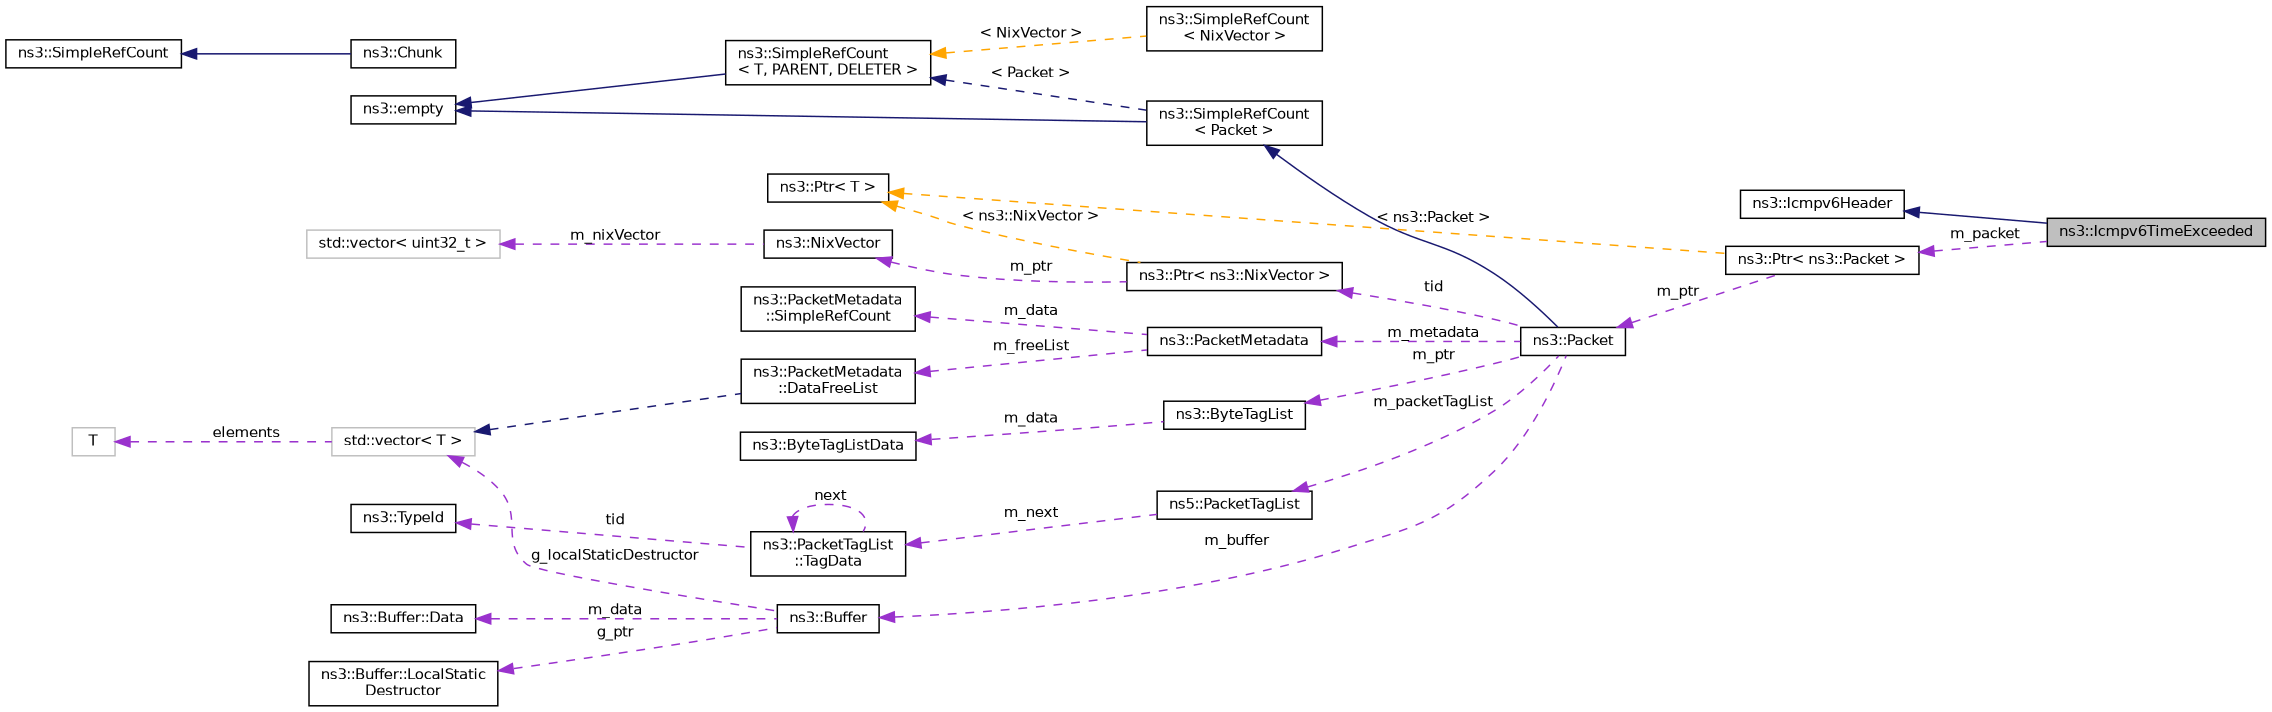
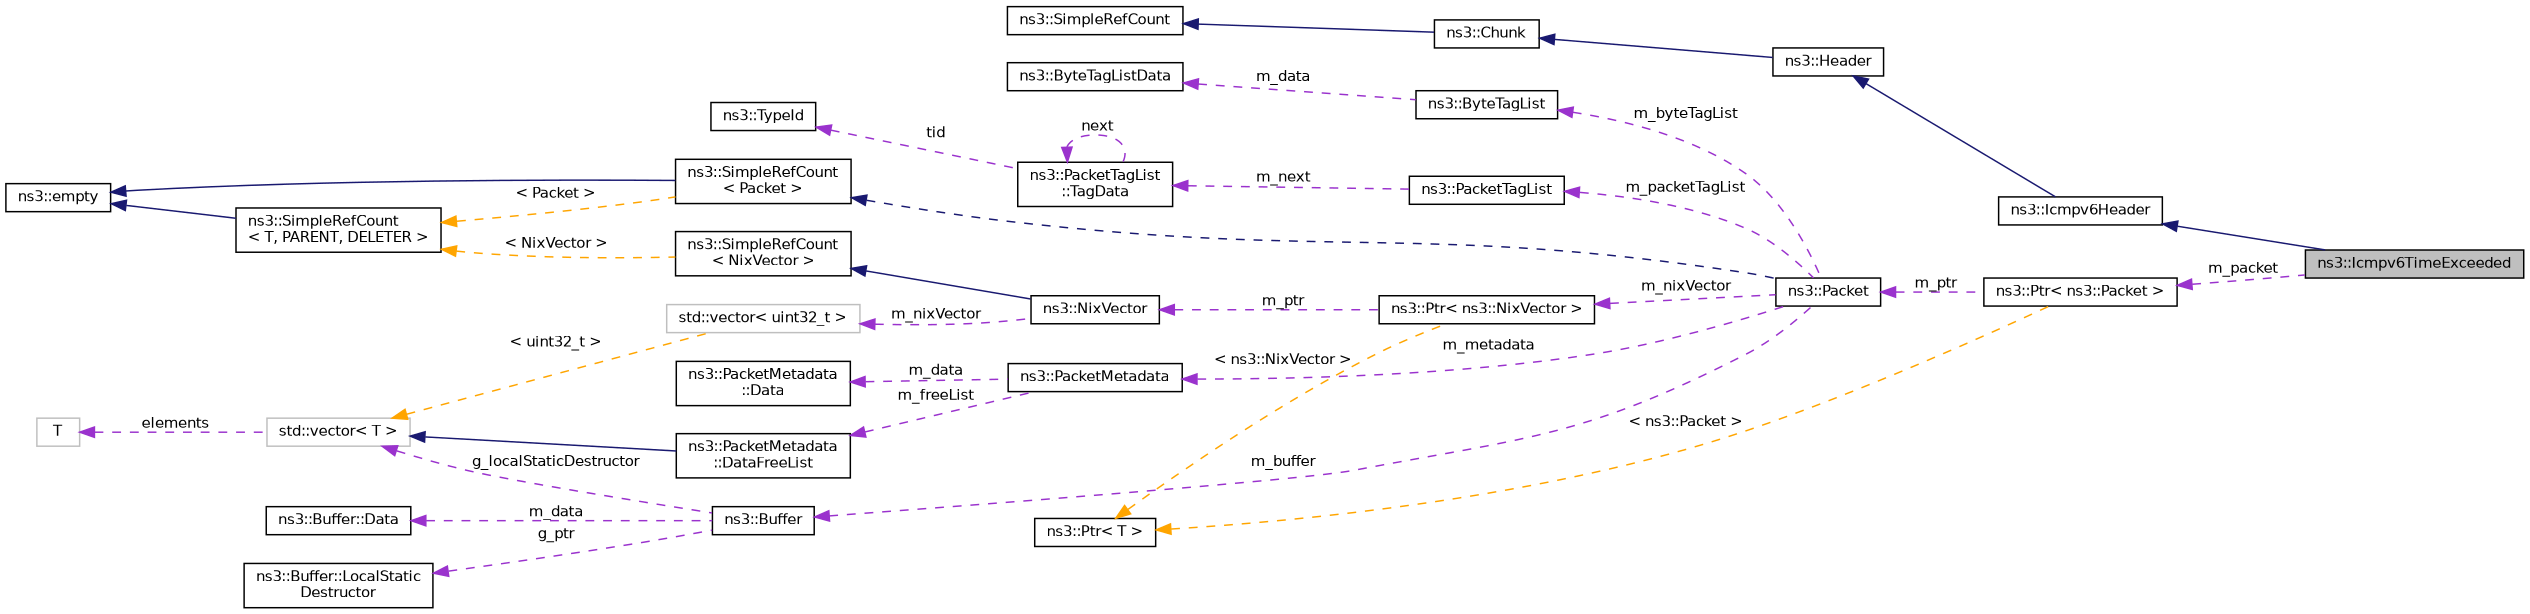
none -> (1828, 62)
(1046, 95) -> (566, 211)
(1427, 242) -> (1321, 242)
none -> (948, 285)
(1431, 288) -> (1684, 287)
(828, 309) -> (763, 384)
(1431, 355) -> (1684, 114)
none -> (558, 374)
(615, 412) -> (551, 444)
(1235, 505) -> (1487, 190)
